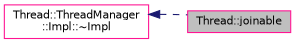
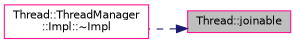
(174, 14) -> (163, 29)
